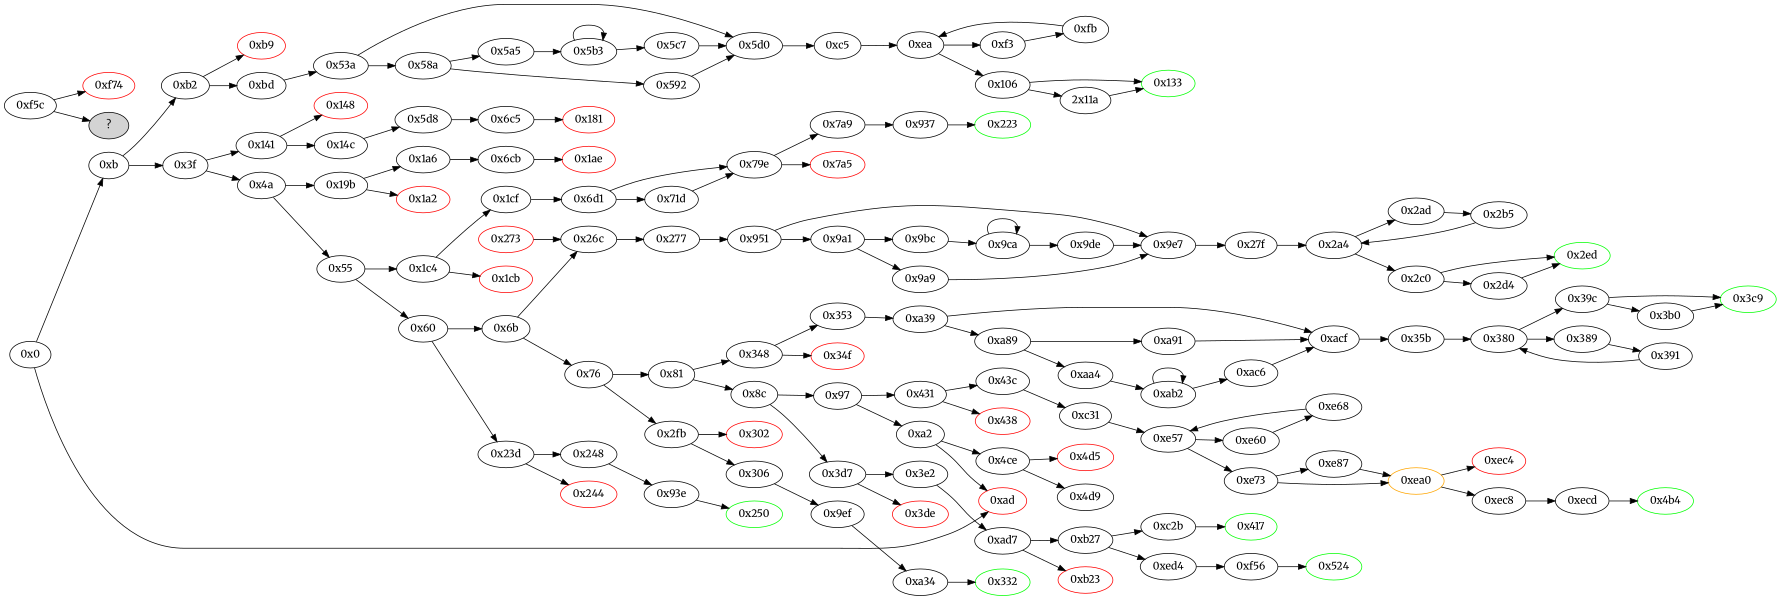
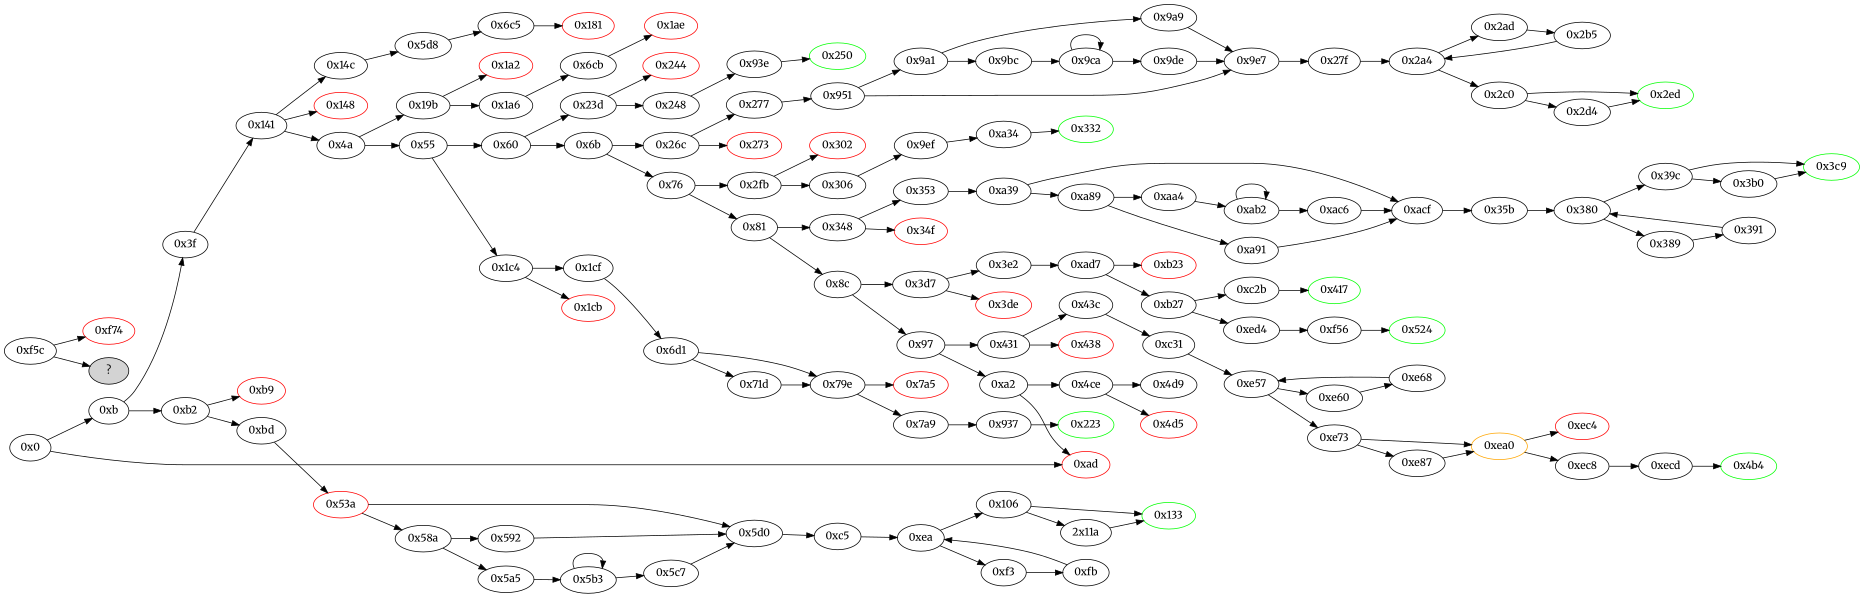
(341, 66) -> (341, 505)
(219, 174) -> (298, 135)
(543, 239) -> (709, 146)
